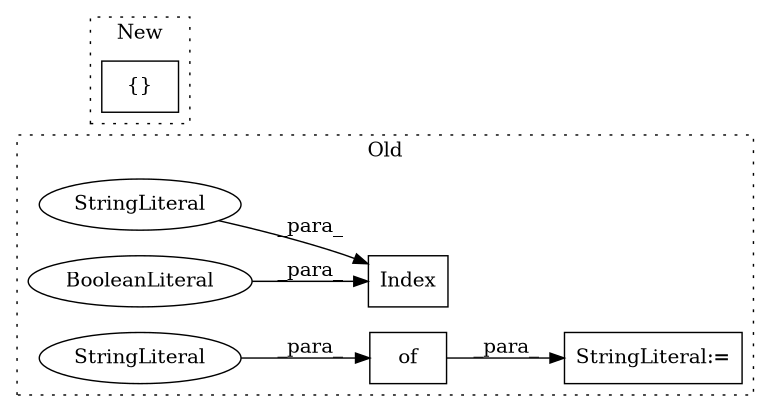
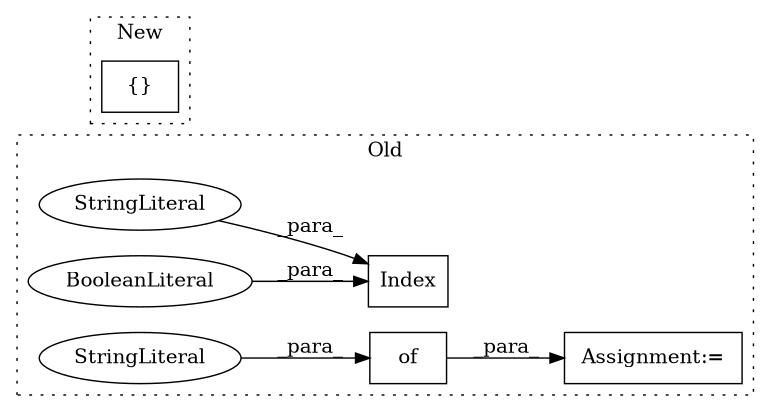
(653, 358) -> (653, 358)
